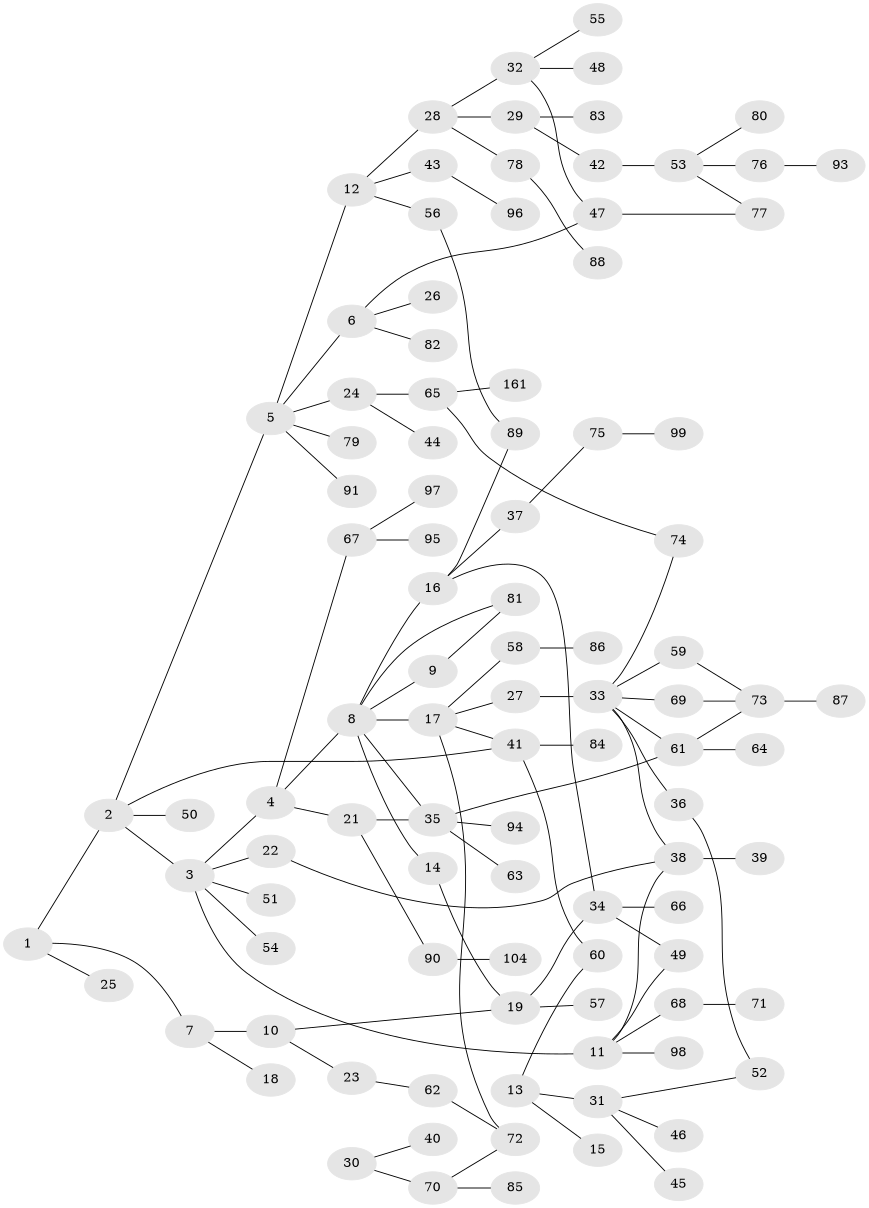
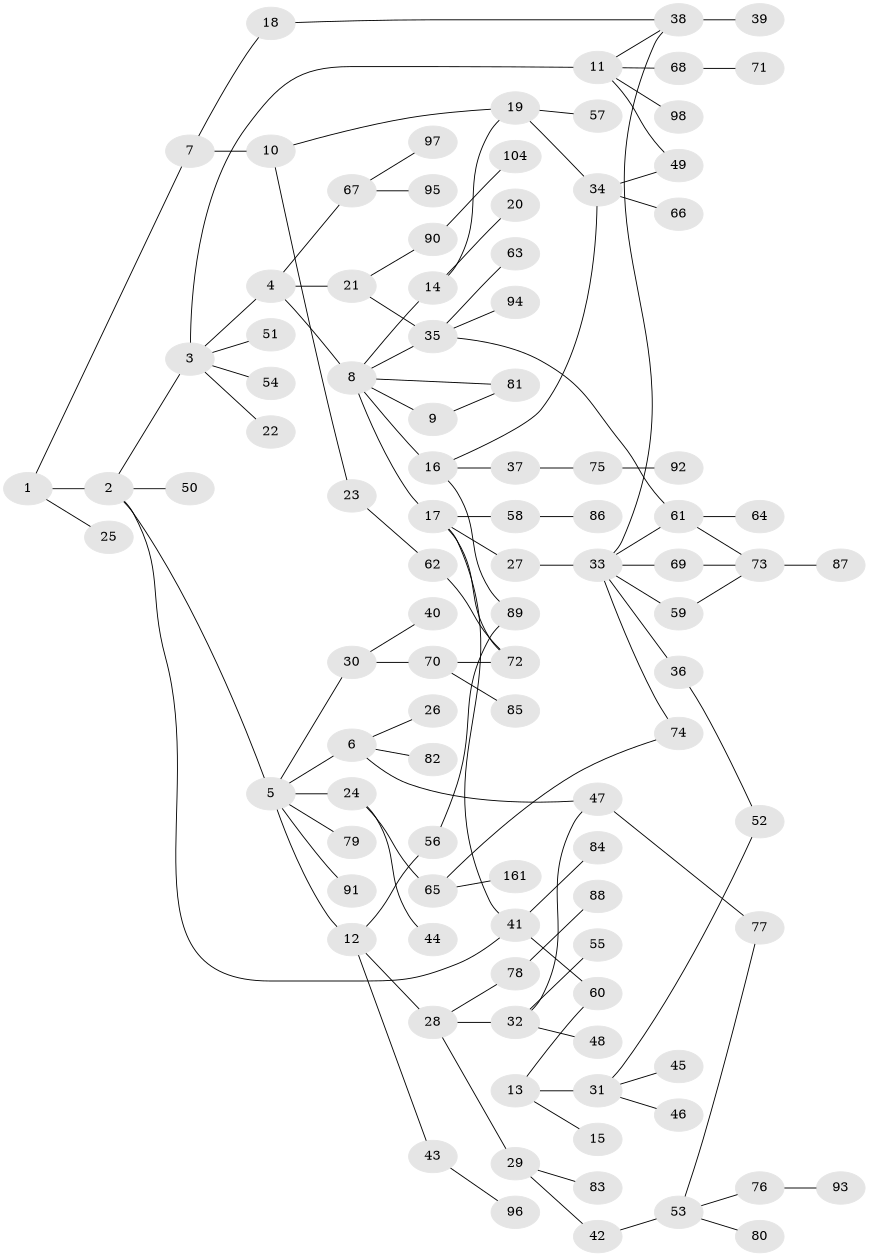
none -> (515, 205)
(679, 434) -> (679, 468)
none -> (311, 728)
(473, 907) -> (475, 20)
